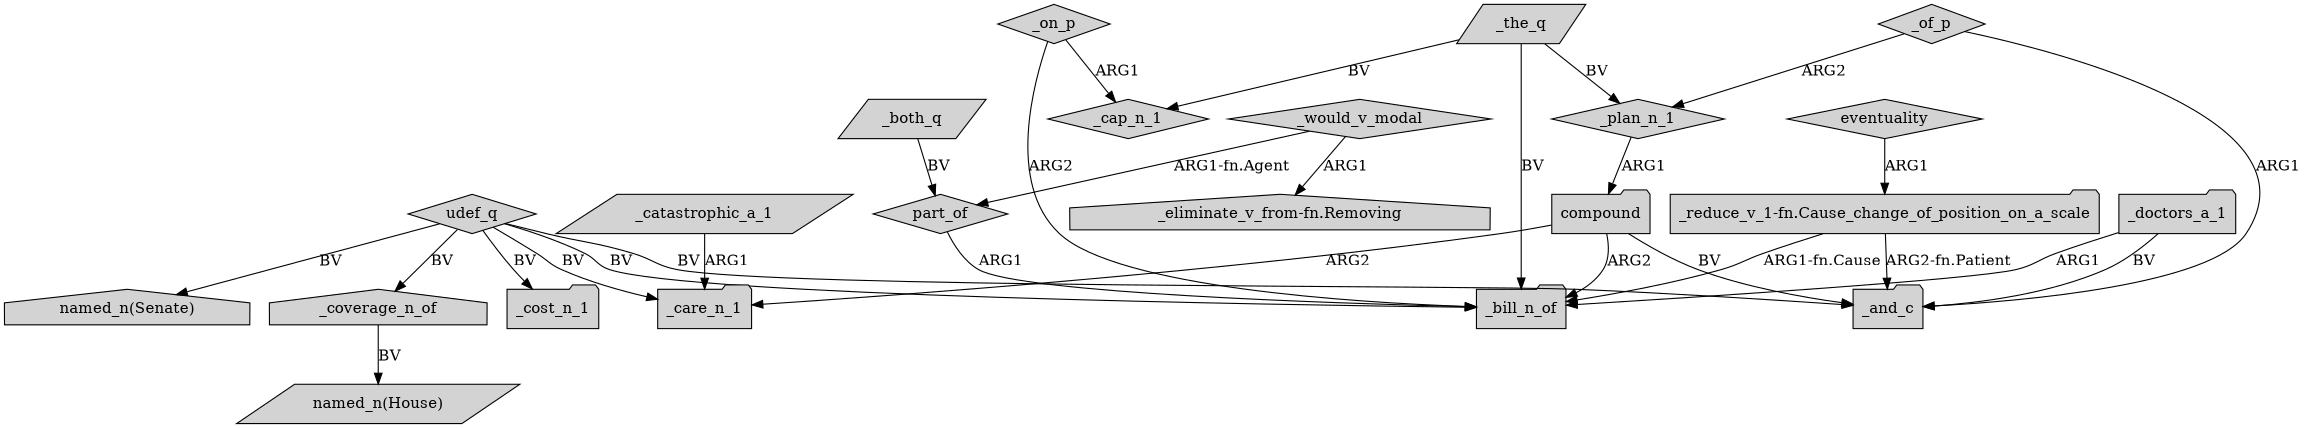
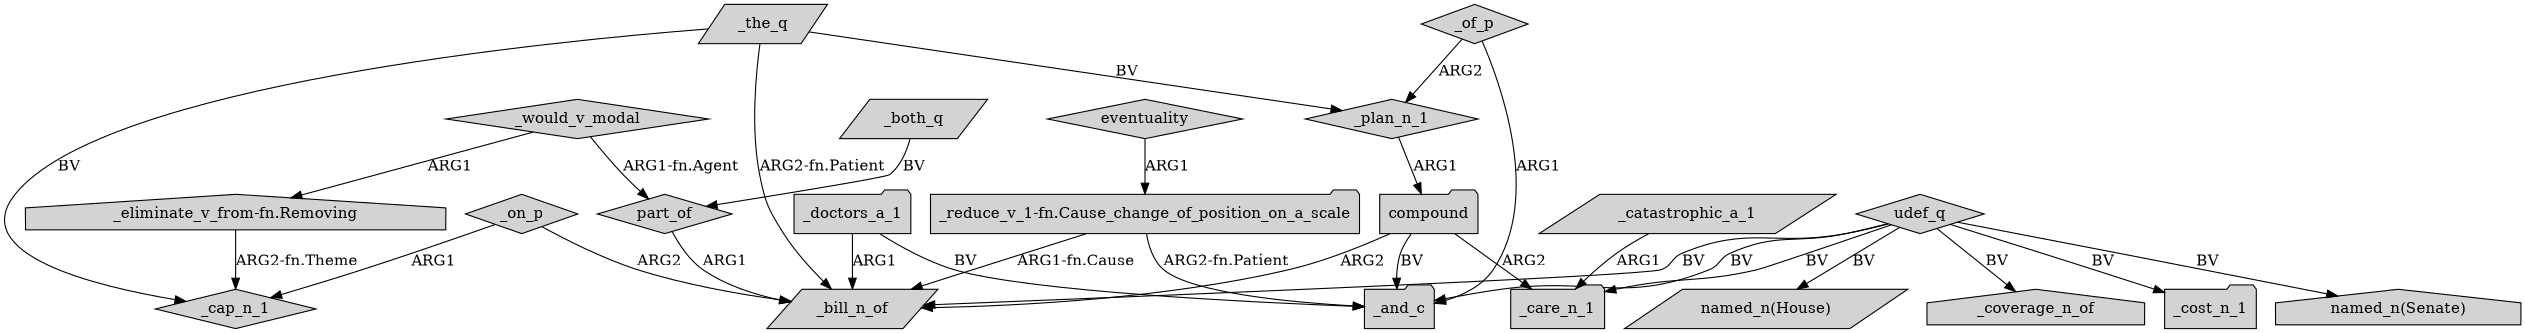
(1533, 166) -> (822, 166)
none -> (236, 254)
(1521, 309) -> (852, 309)
(378, 349) -> (1853, 255)
